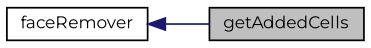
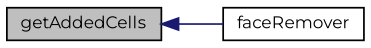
(187, 24) -> (201, 24)
